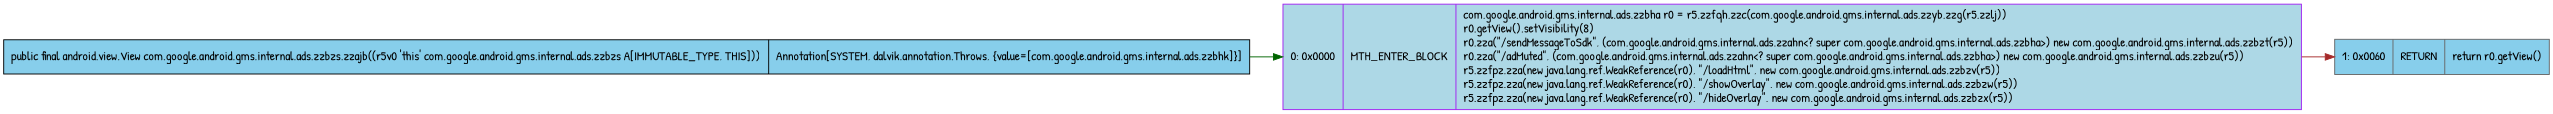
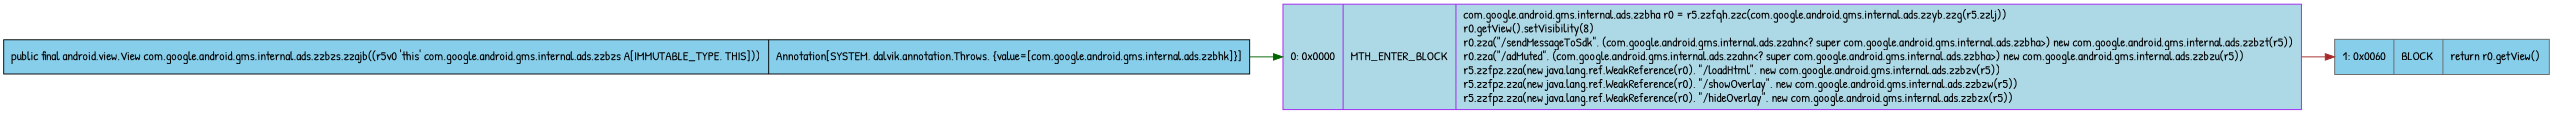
(2419, 56) -> (2417, 56)
